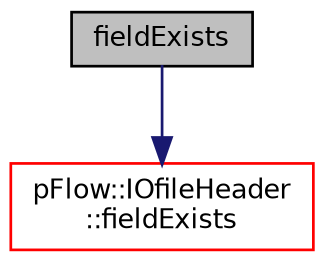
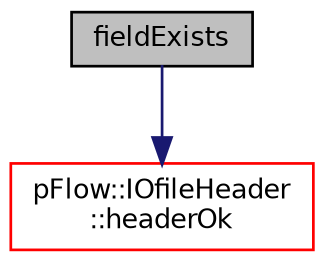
(162, 207) -> (162, 207)
